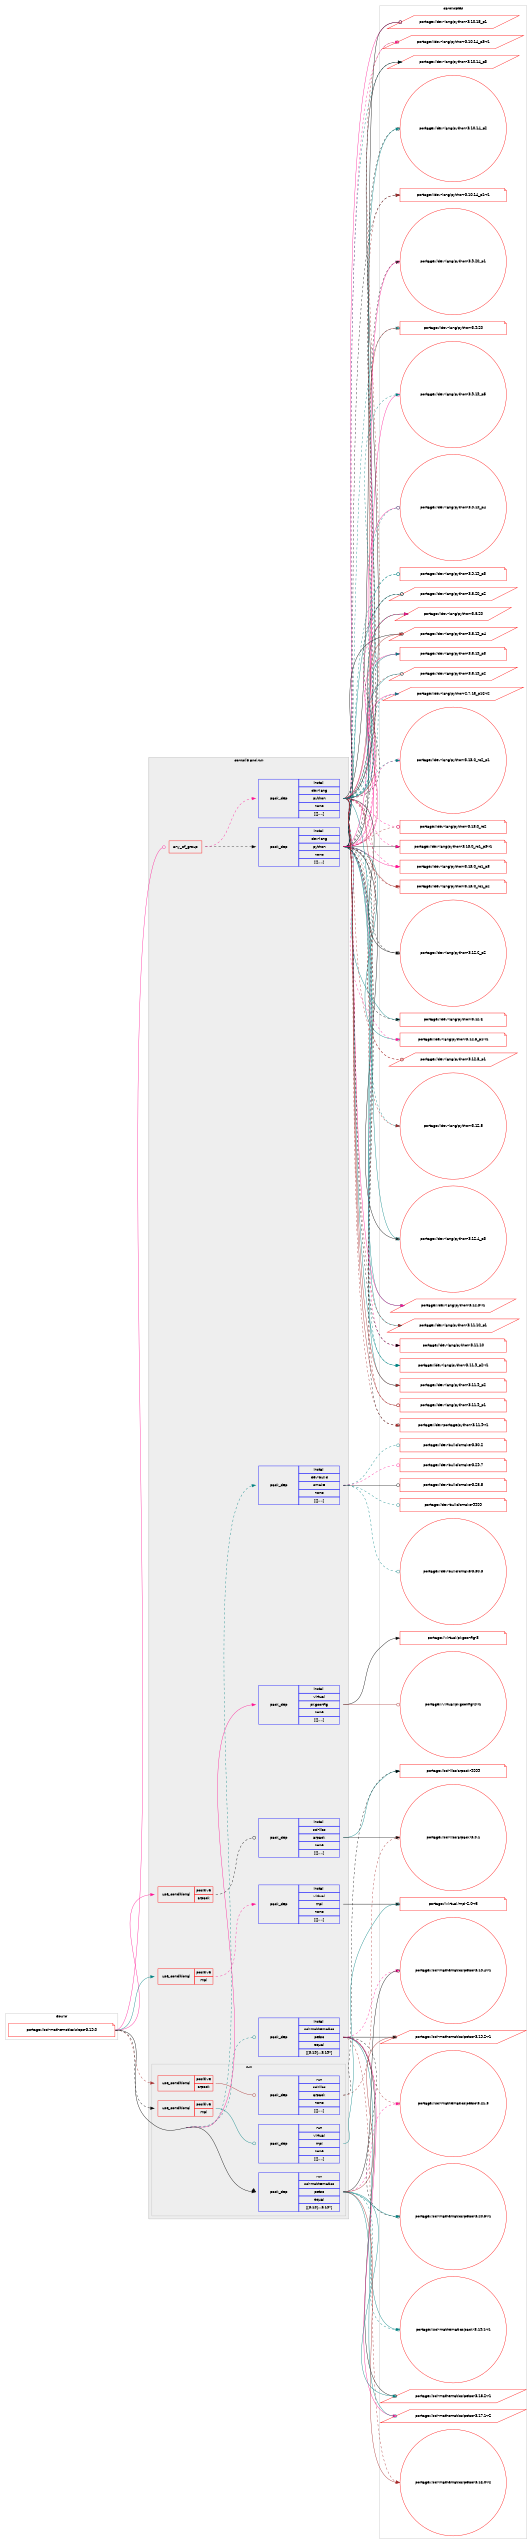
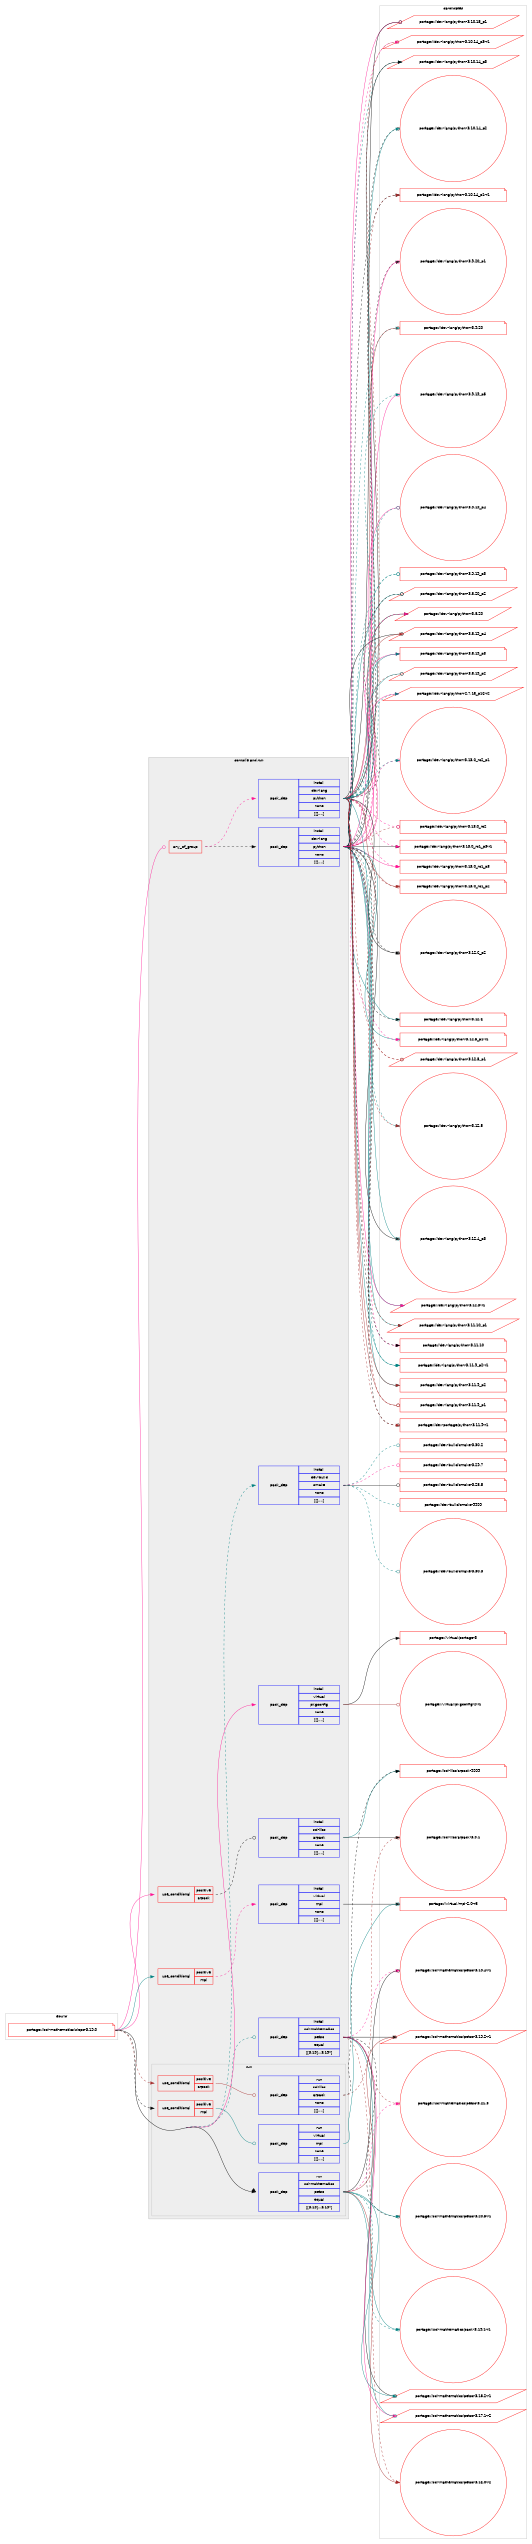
(453, 1638) -> (453, 1638)
